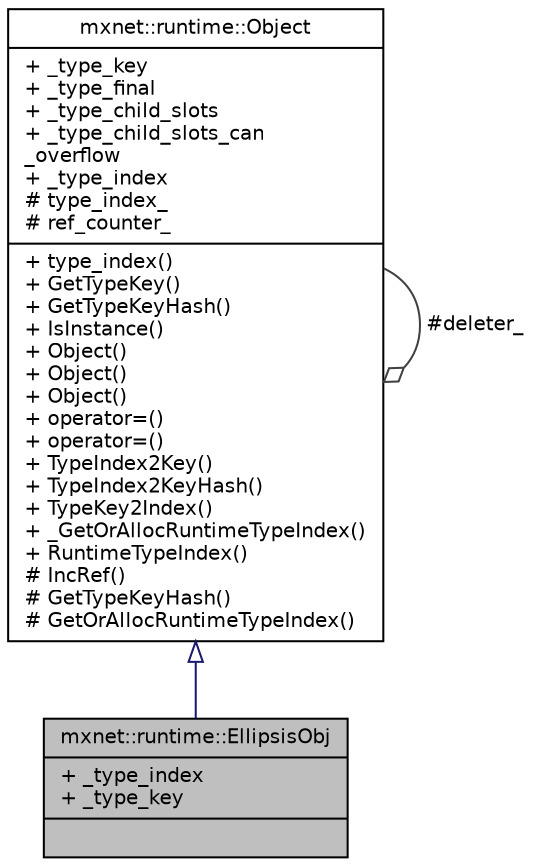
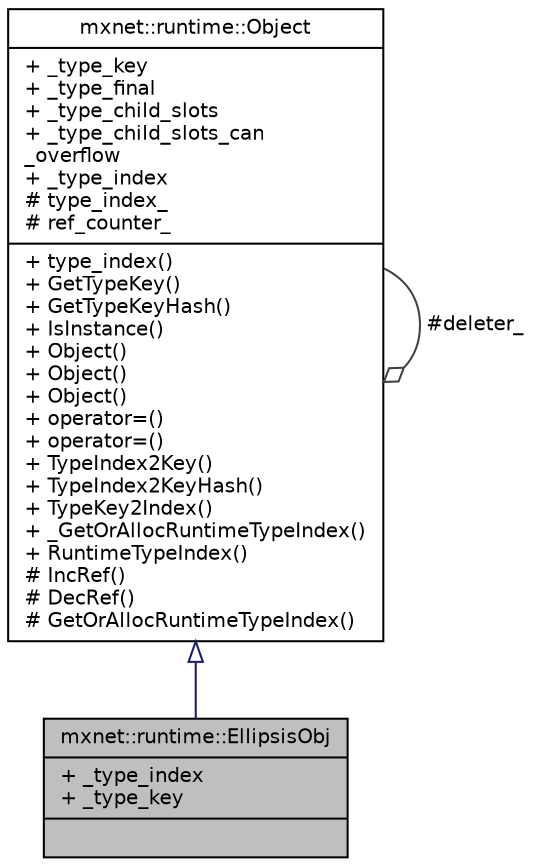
(128, 598) -> (81, 598)
